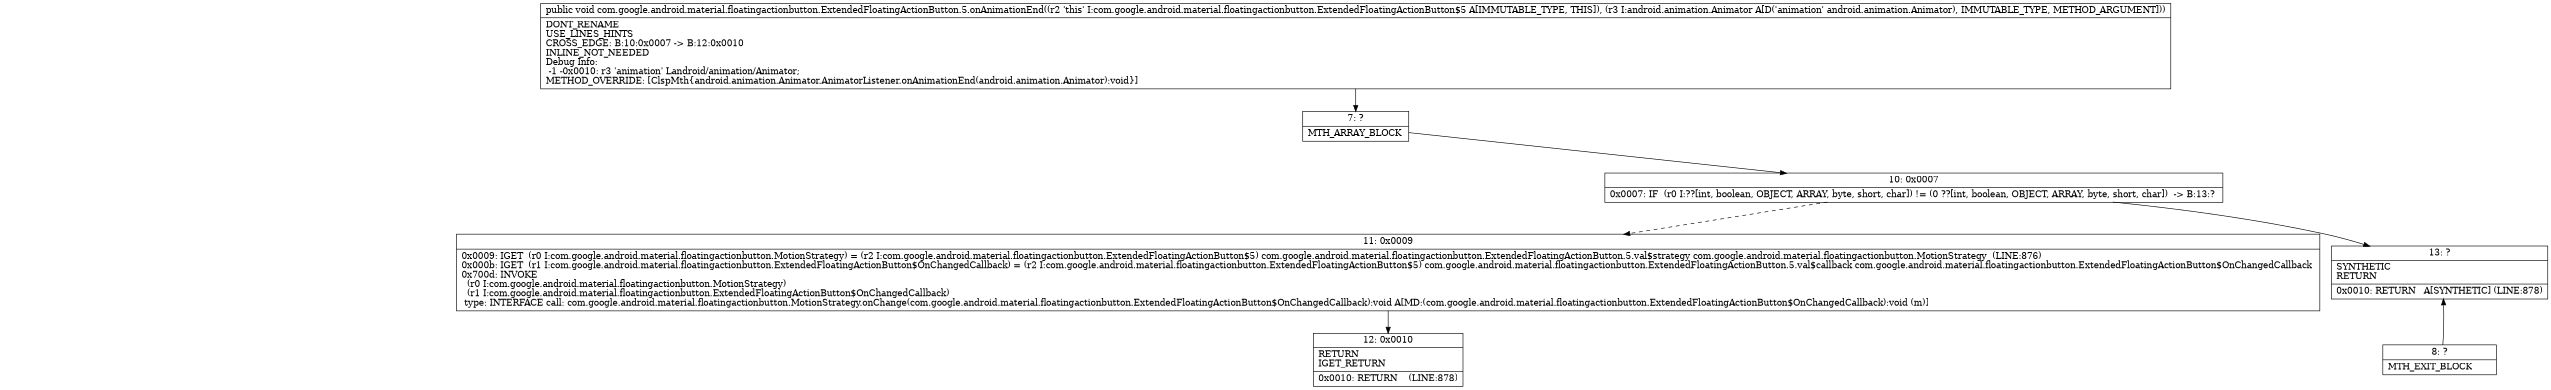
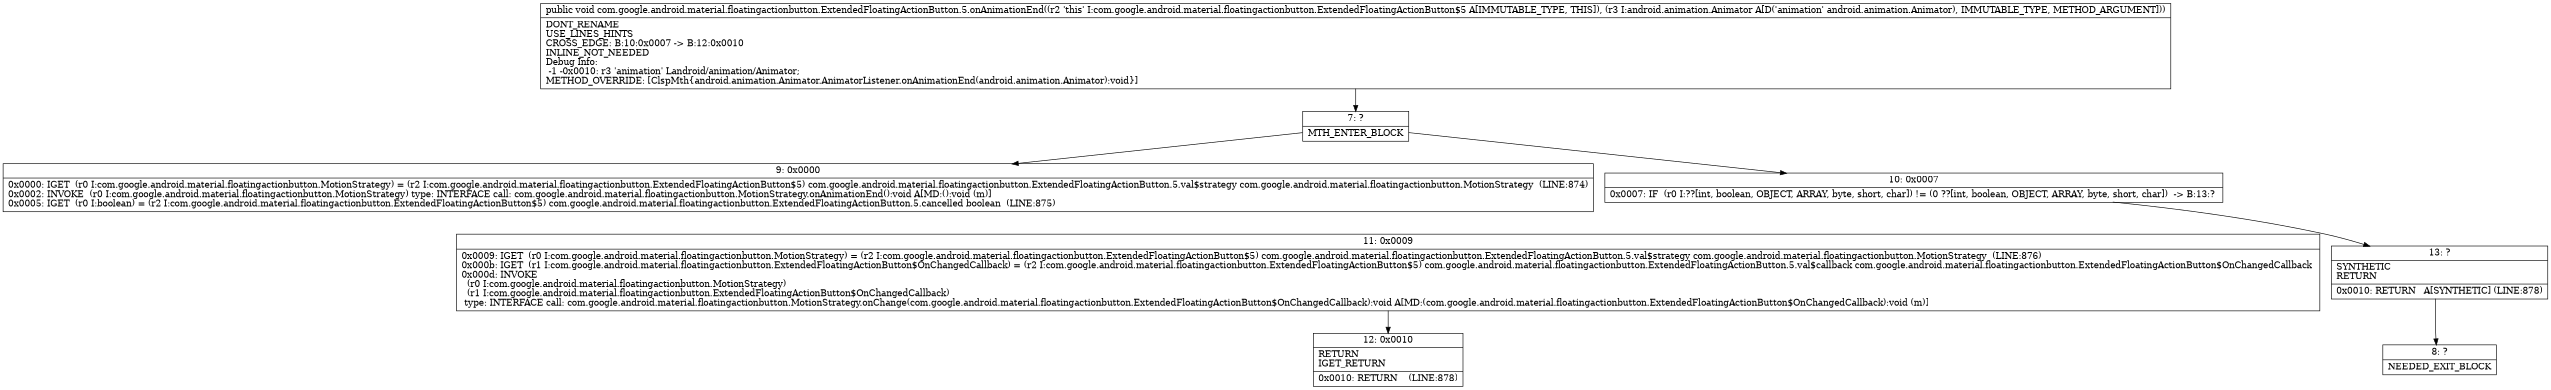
(1355, 133) -> (1356, 133)
none -> (798, 188)
(1729, 218) -> none
(502, 275) -> (502, 275)
(2444, 325) -> (2435, 319)
(2430, 367) -> (2440, 367)
